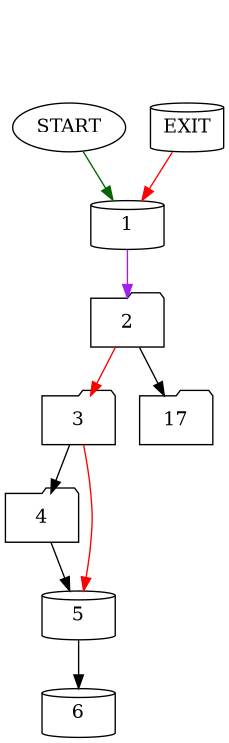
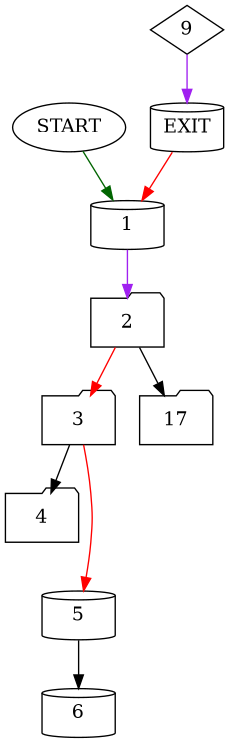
none -> (187, 30)
(58, 560) -> none
